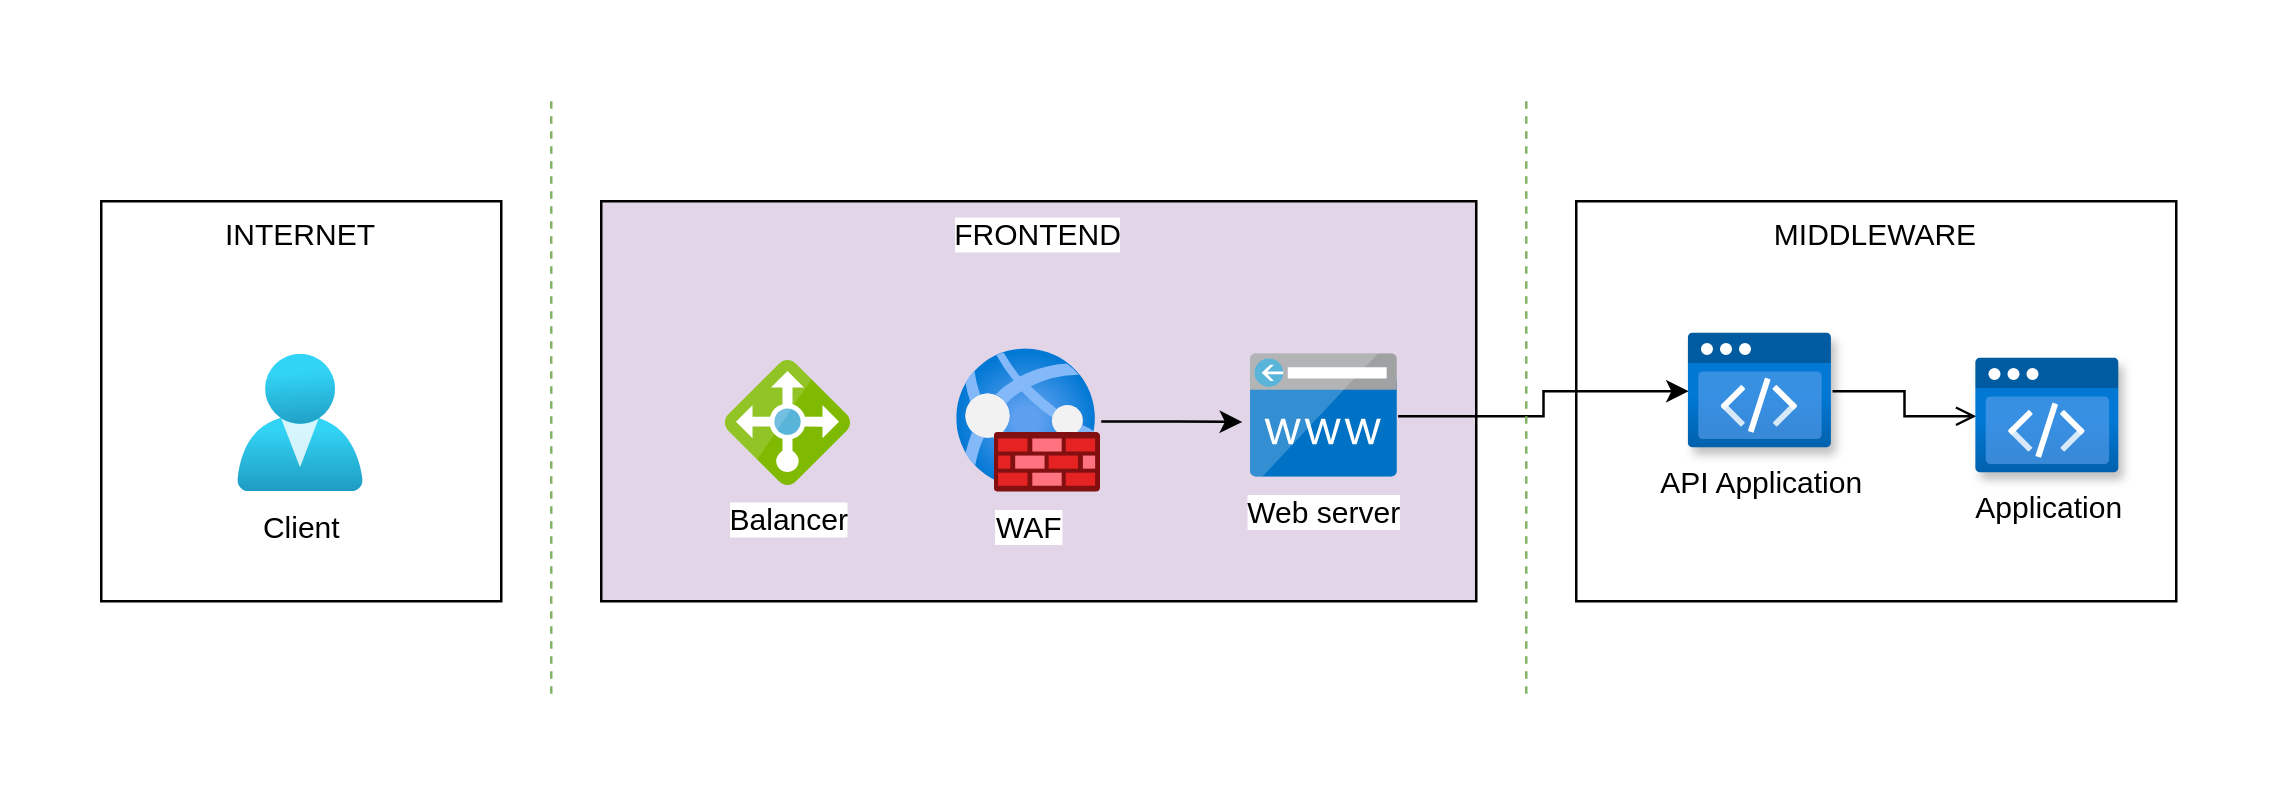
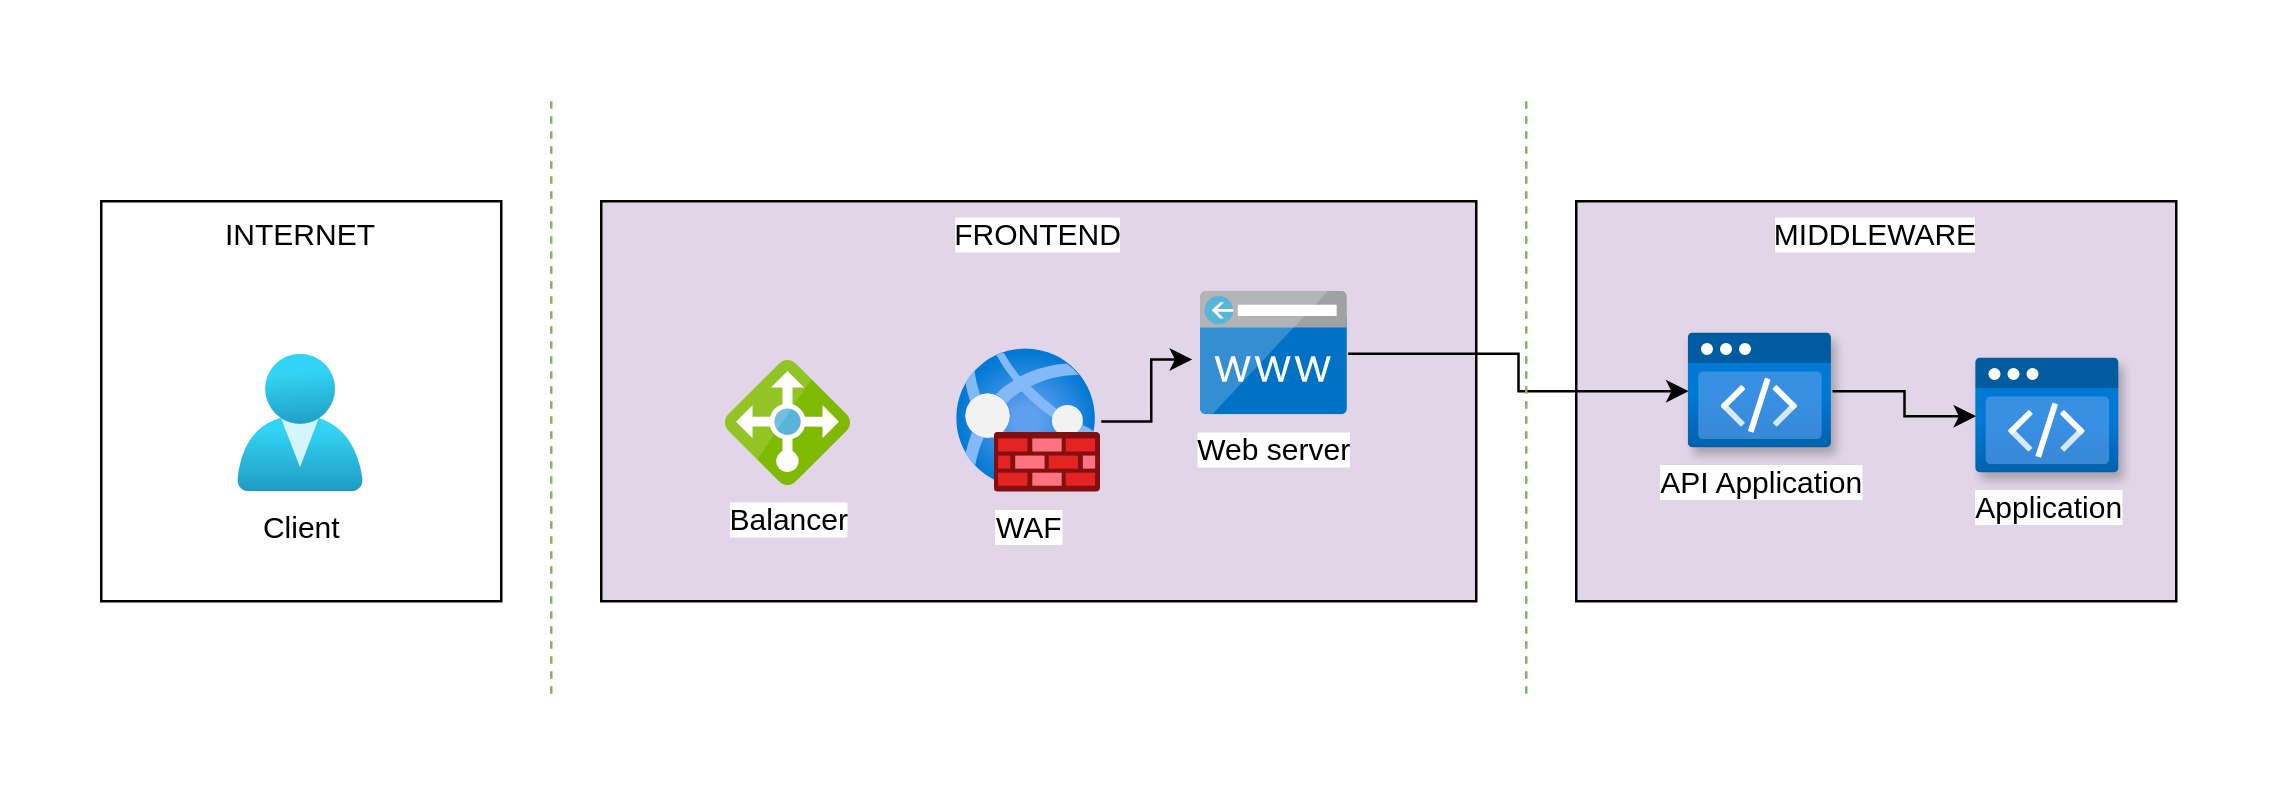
(1876, 401) -> (1876, 401)
(1325, 416) -> (1275, 354)
(1962, 416) -> (1958, 416)
